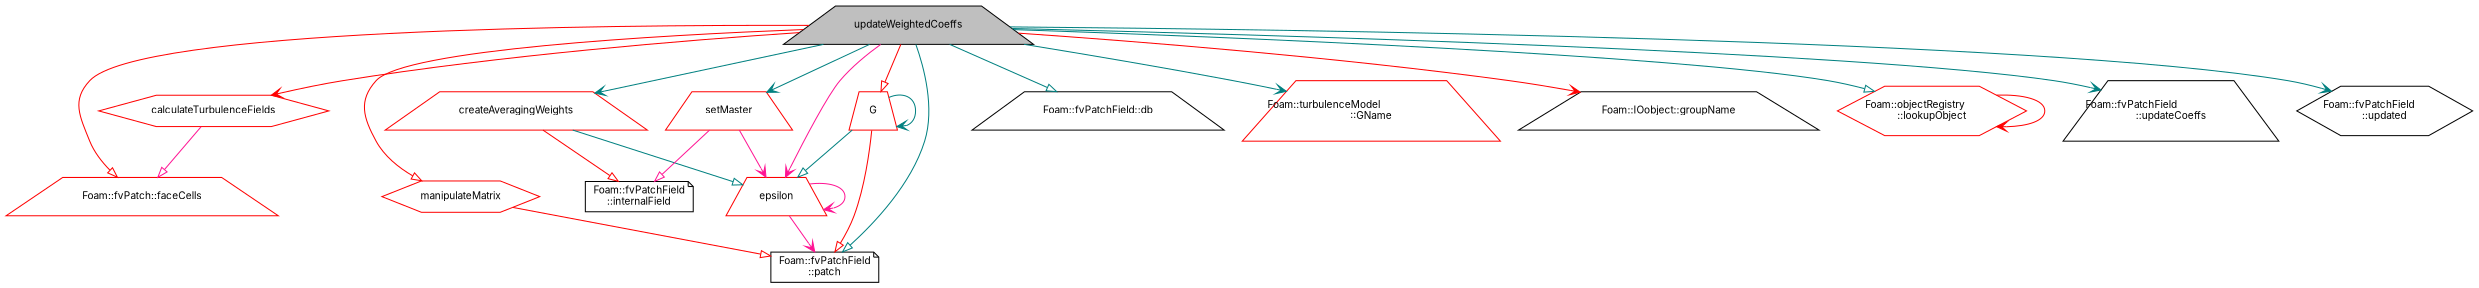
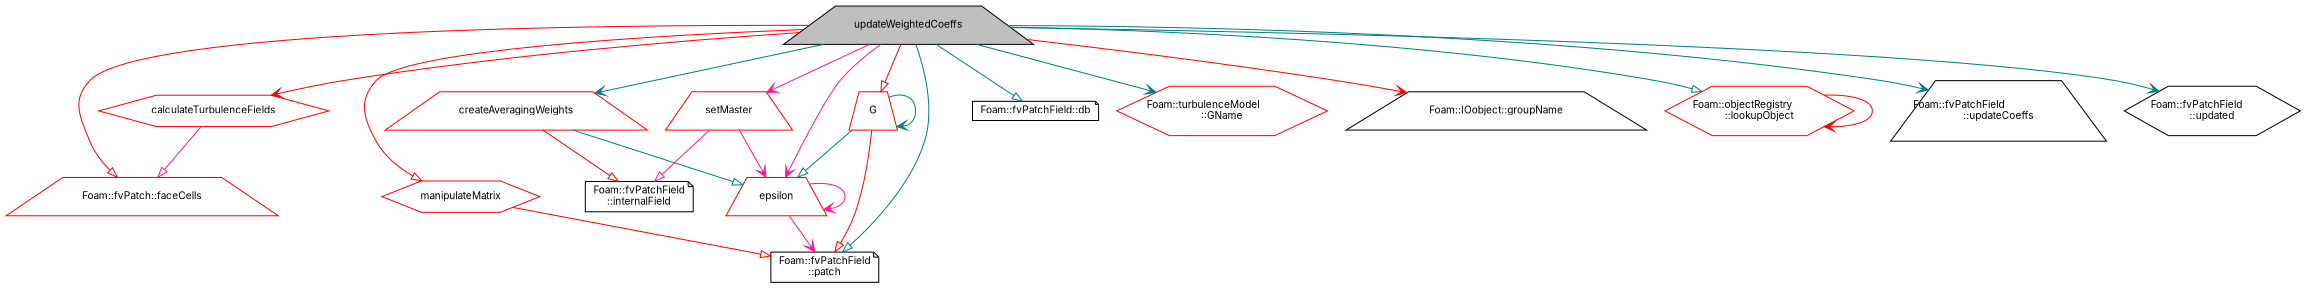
(823, 66) -> (823, 66)
(1098, 111) -> (1036, 111)
(1371, 111) -> (1222, 111)
